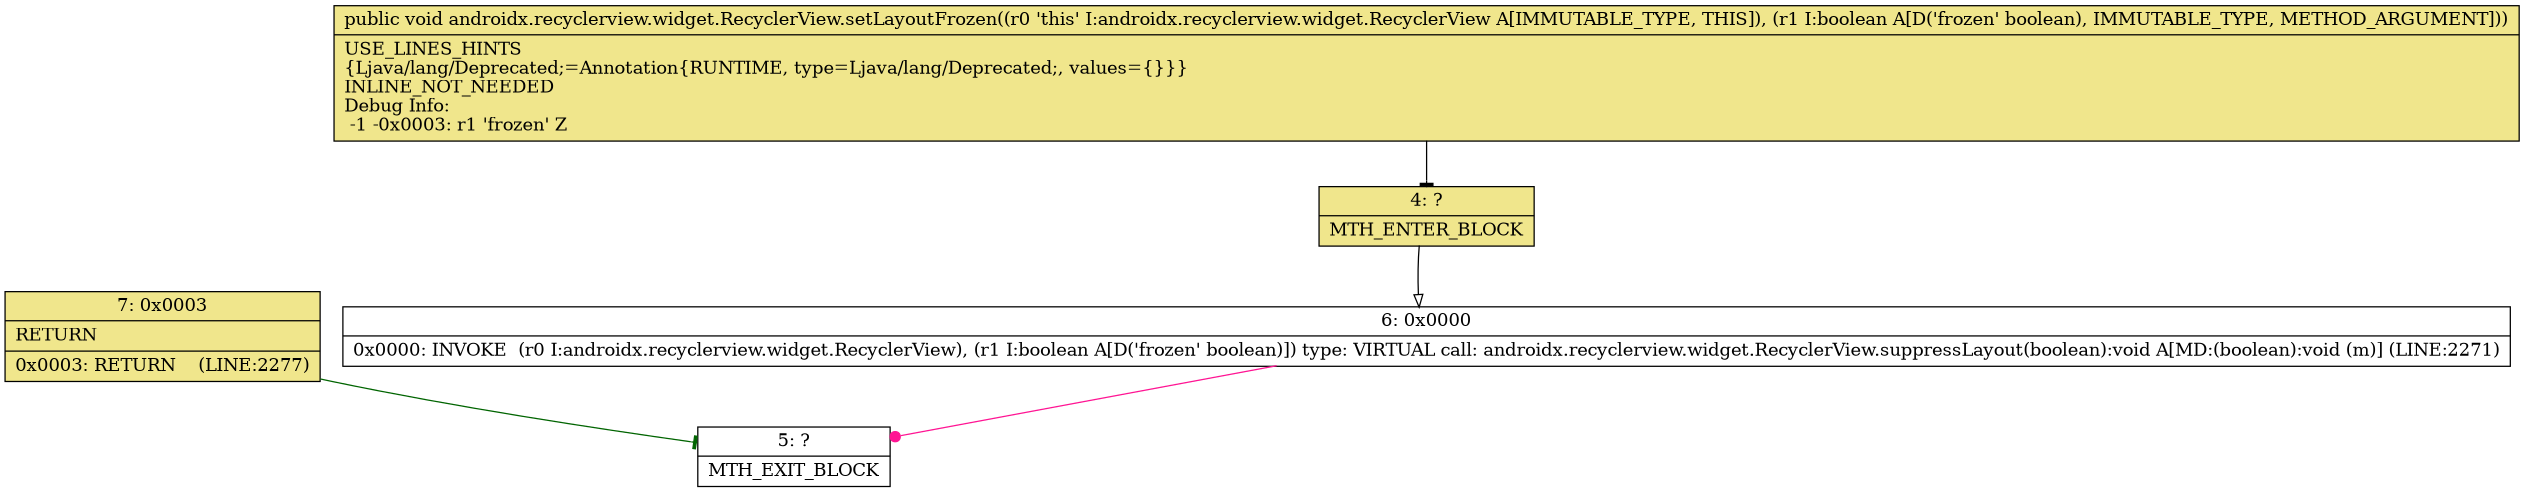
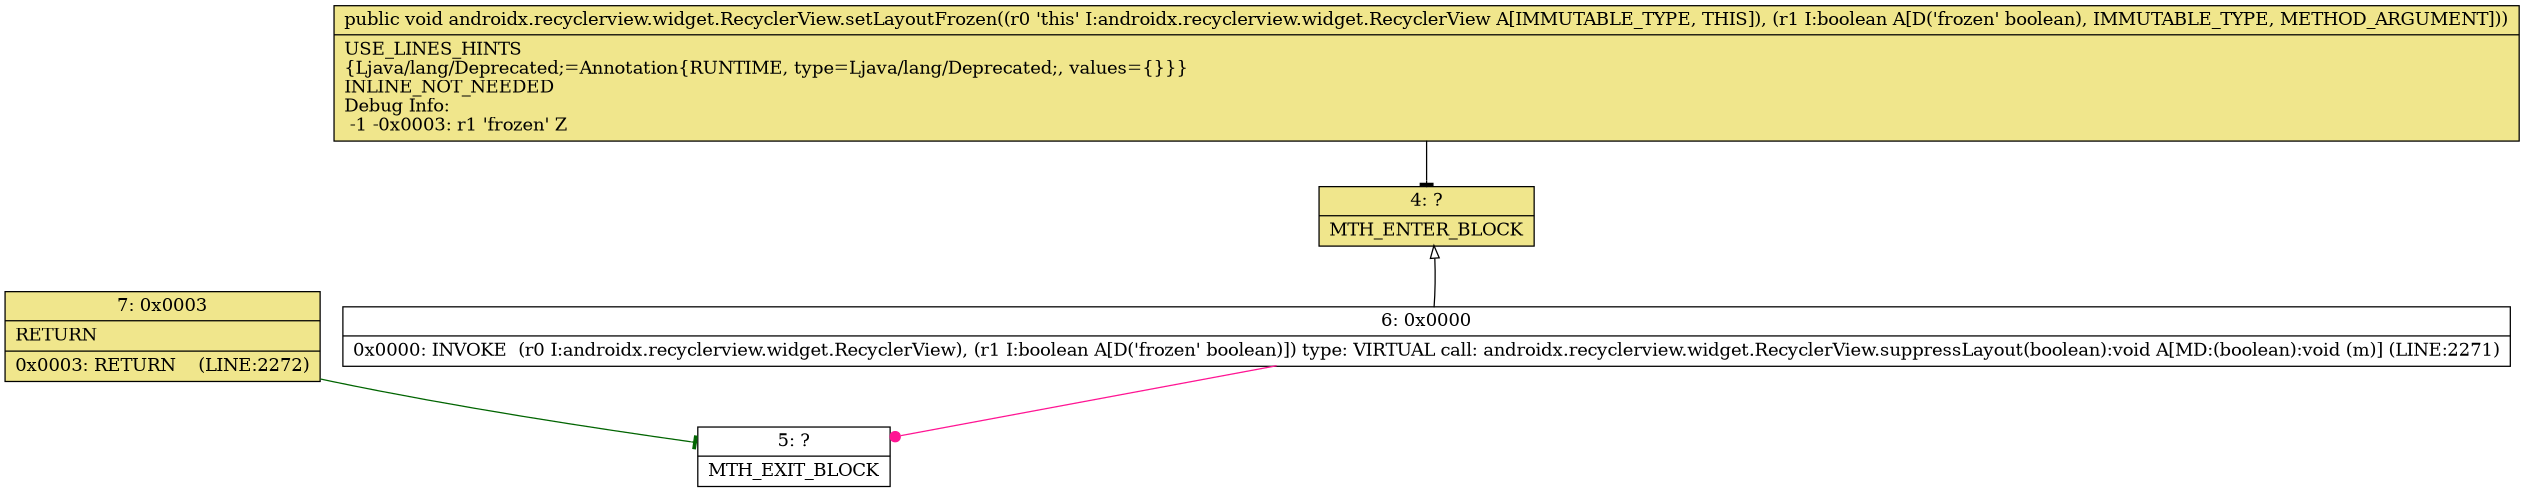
(1418, 270) -> (1435, 283)
(163, 366) -> (163, 366)
